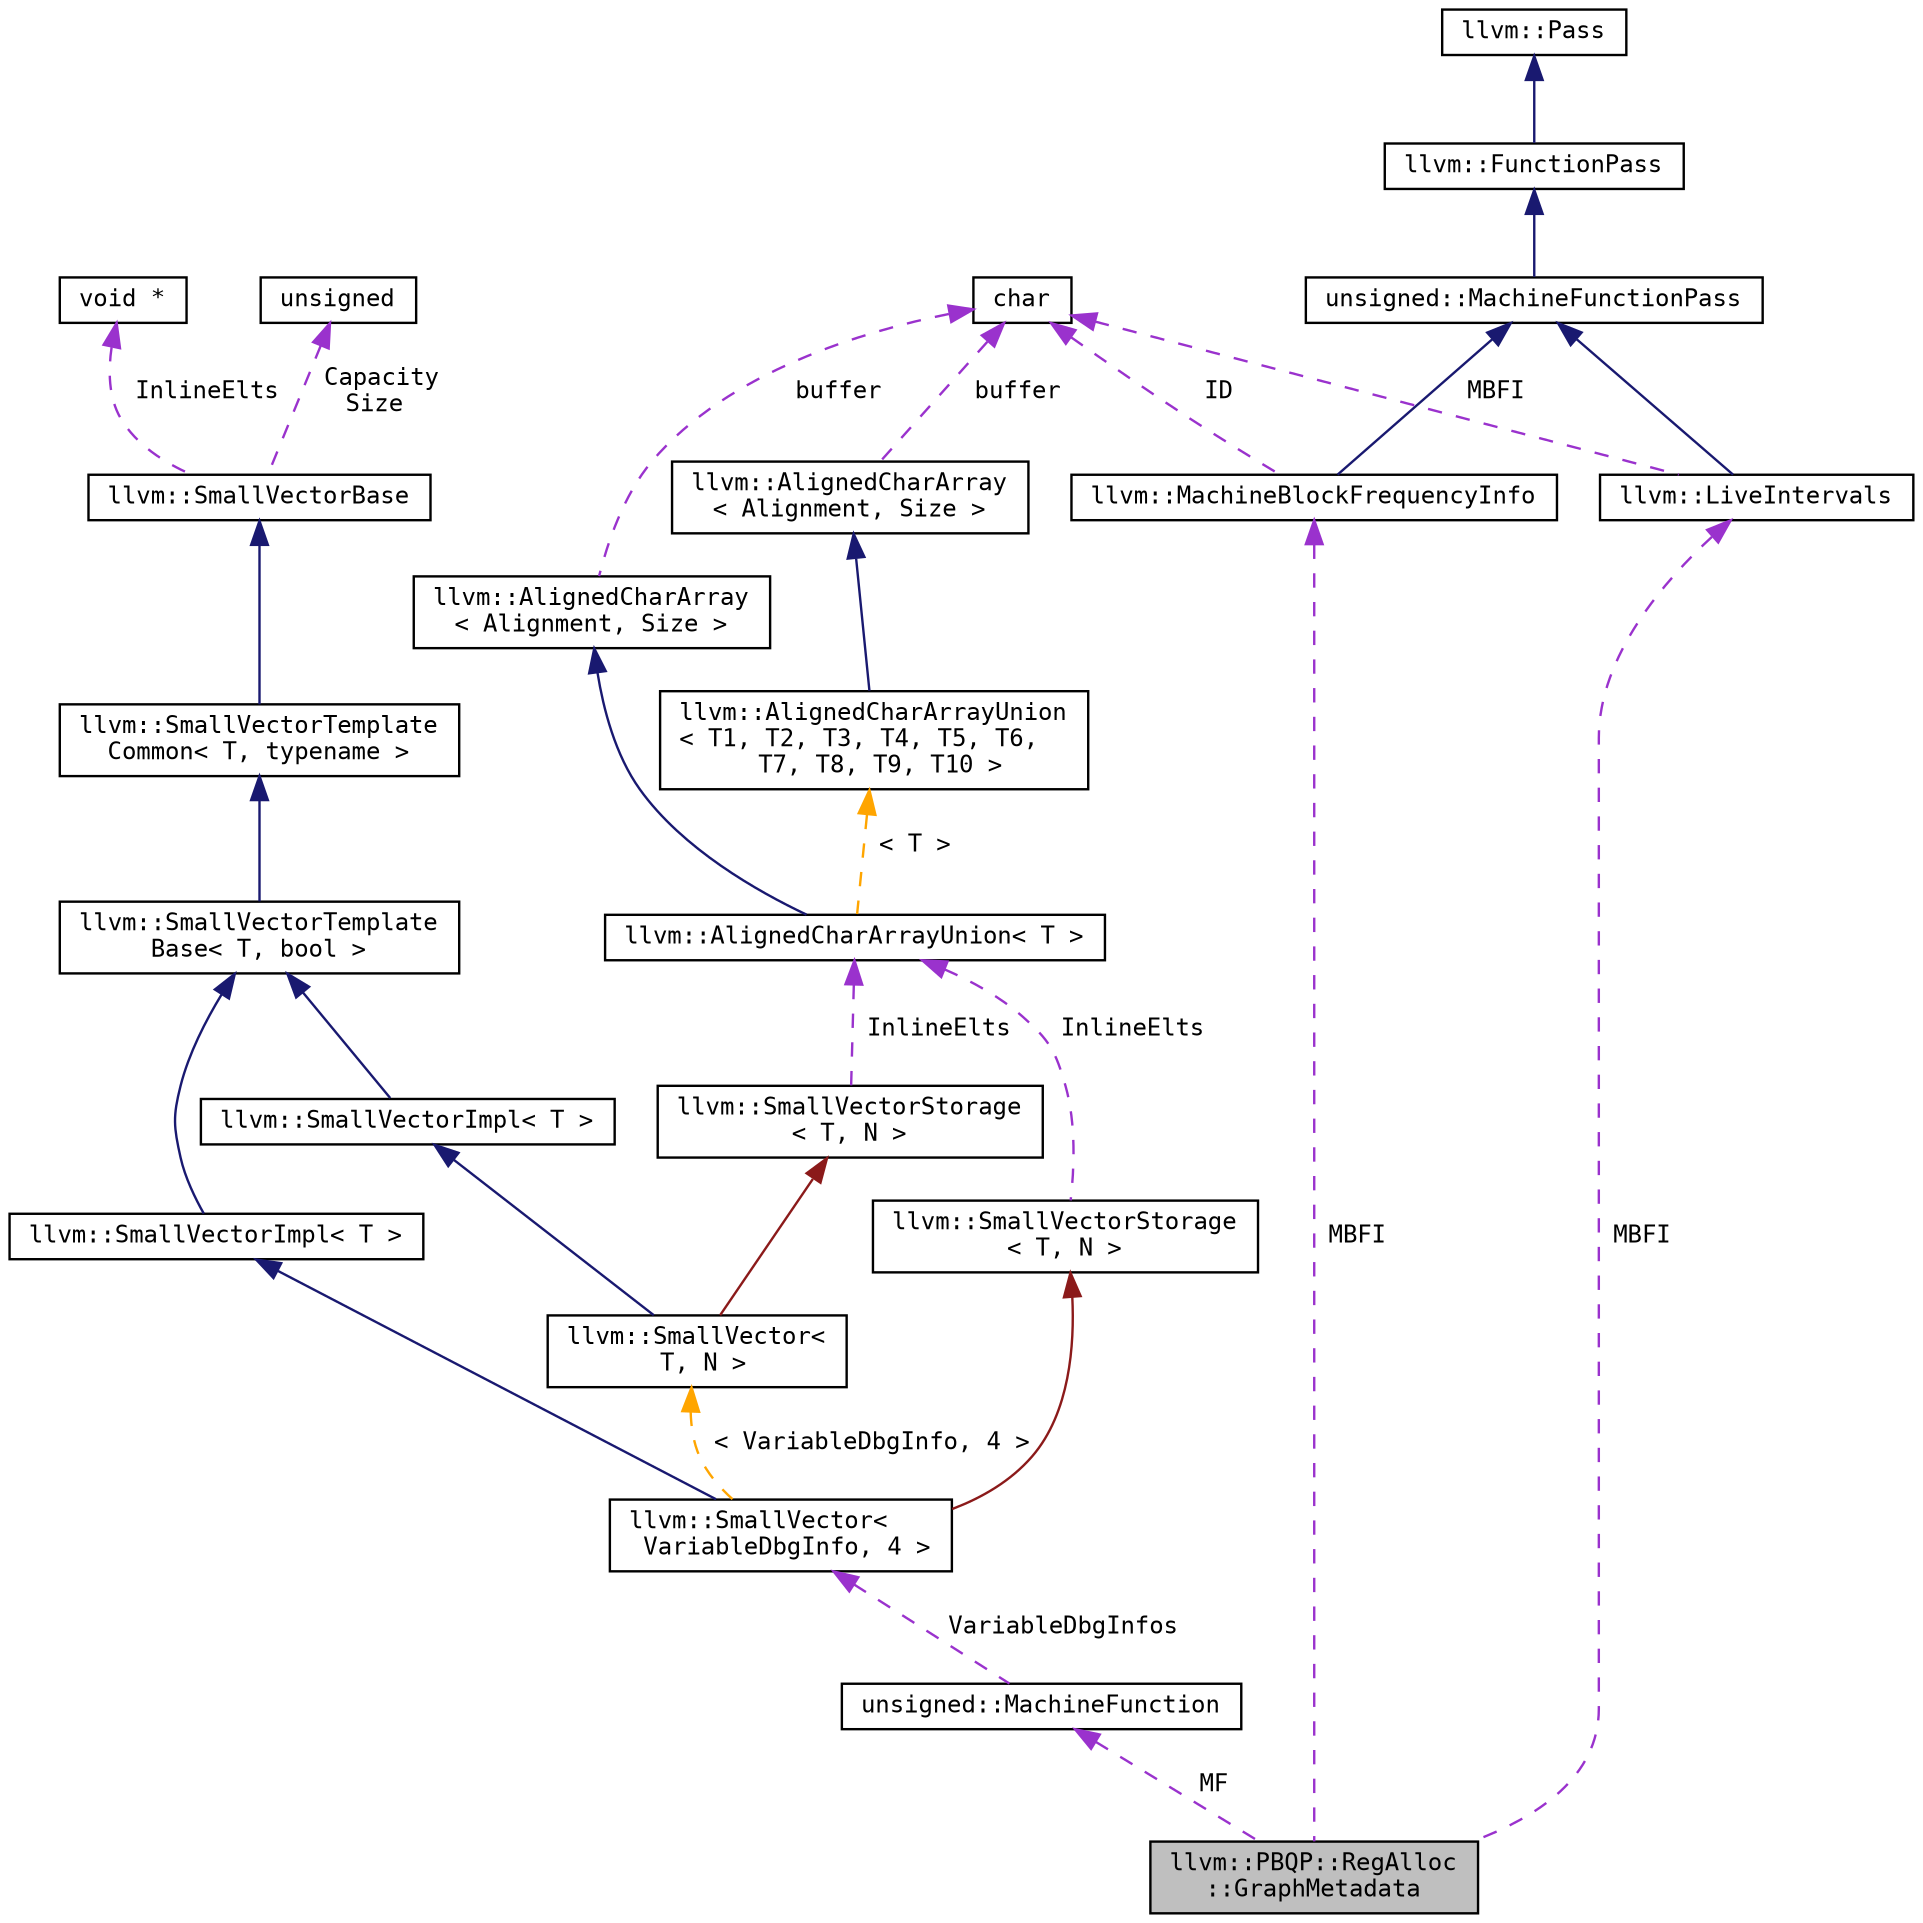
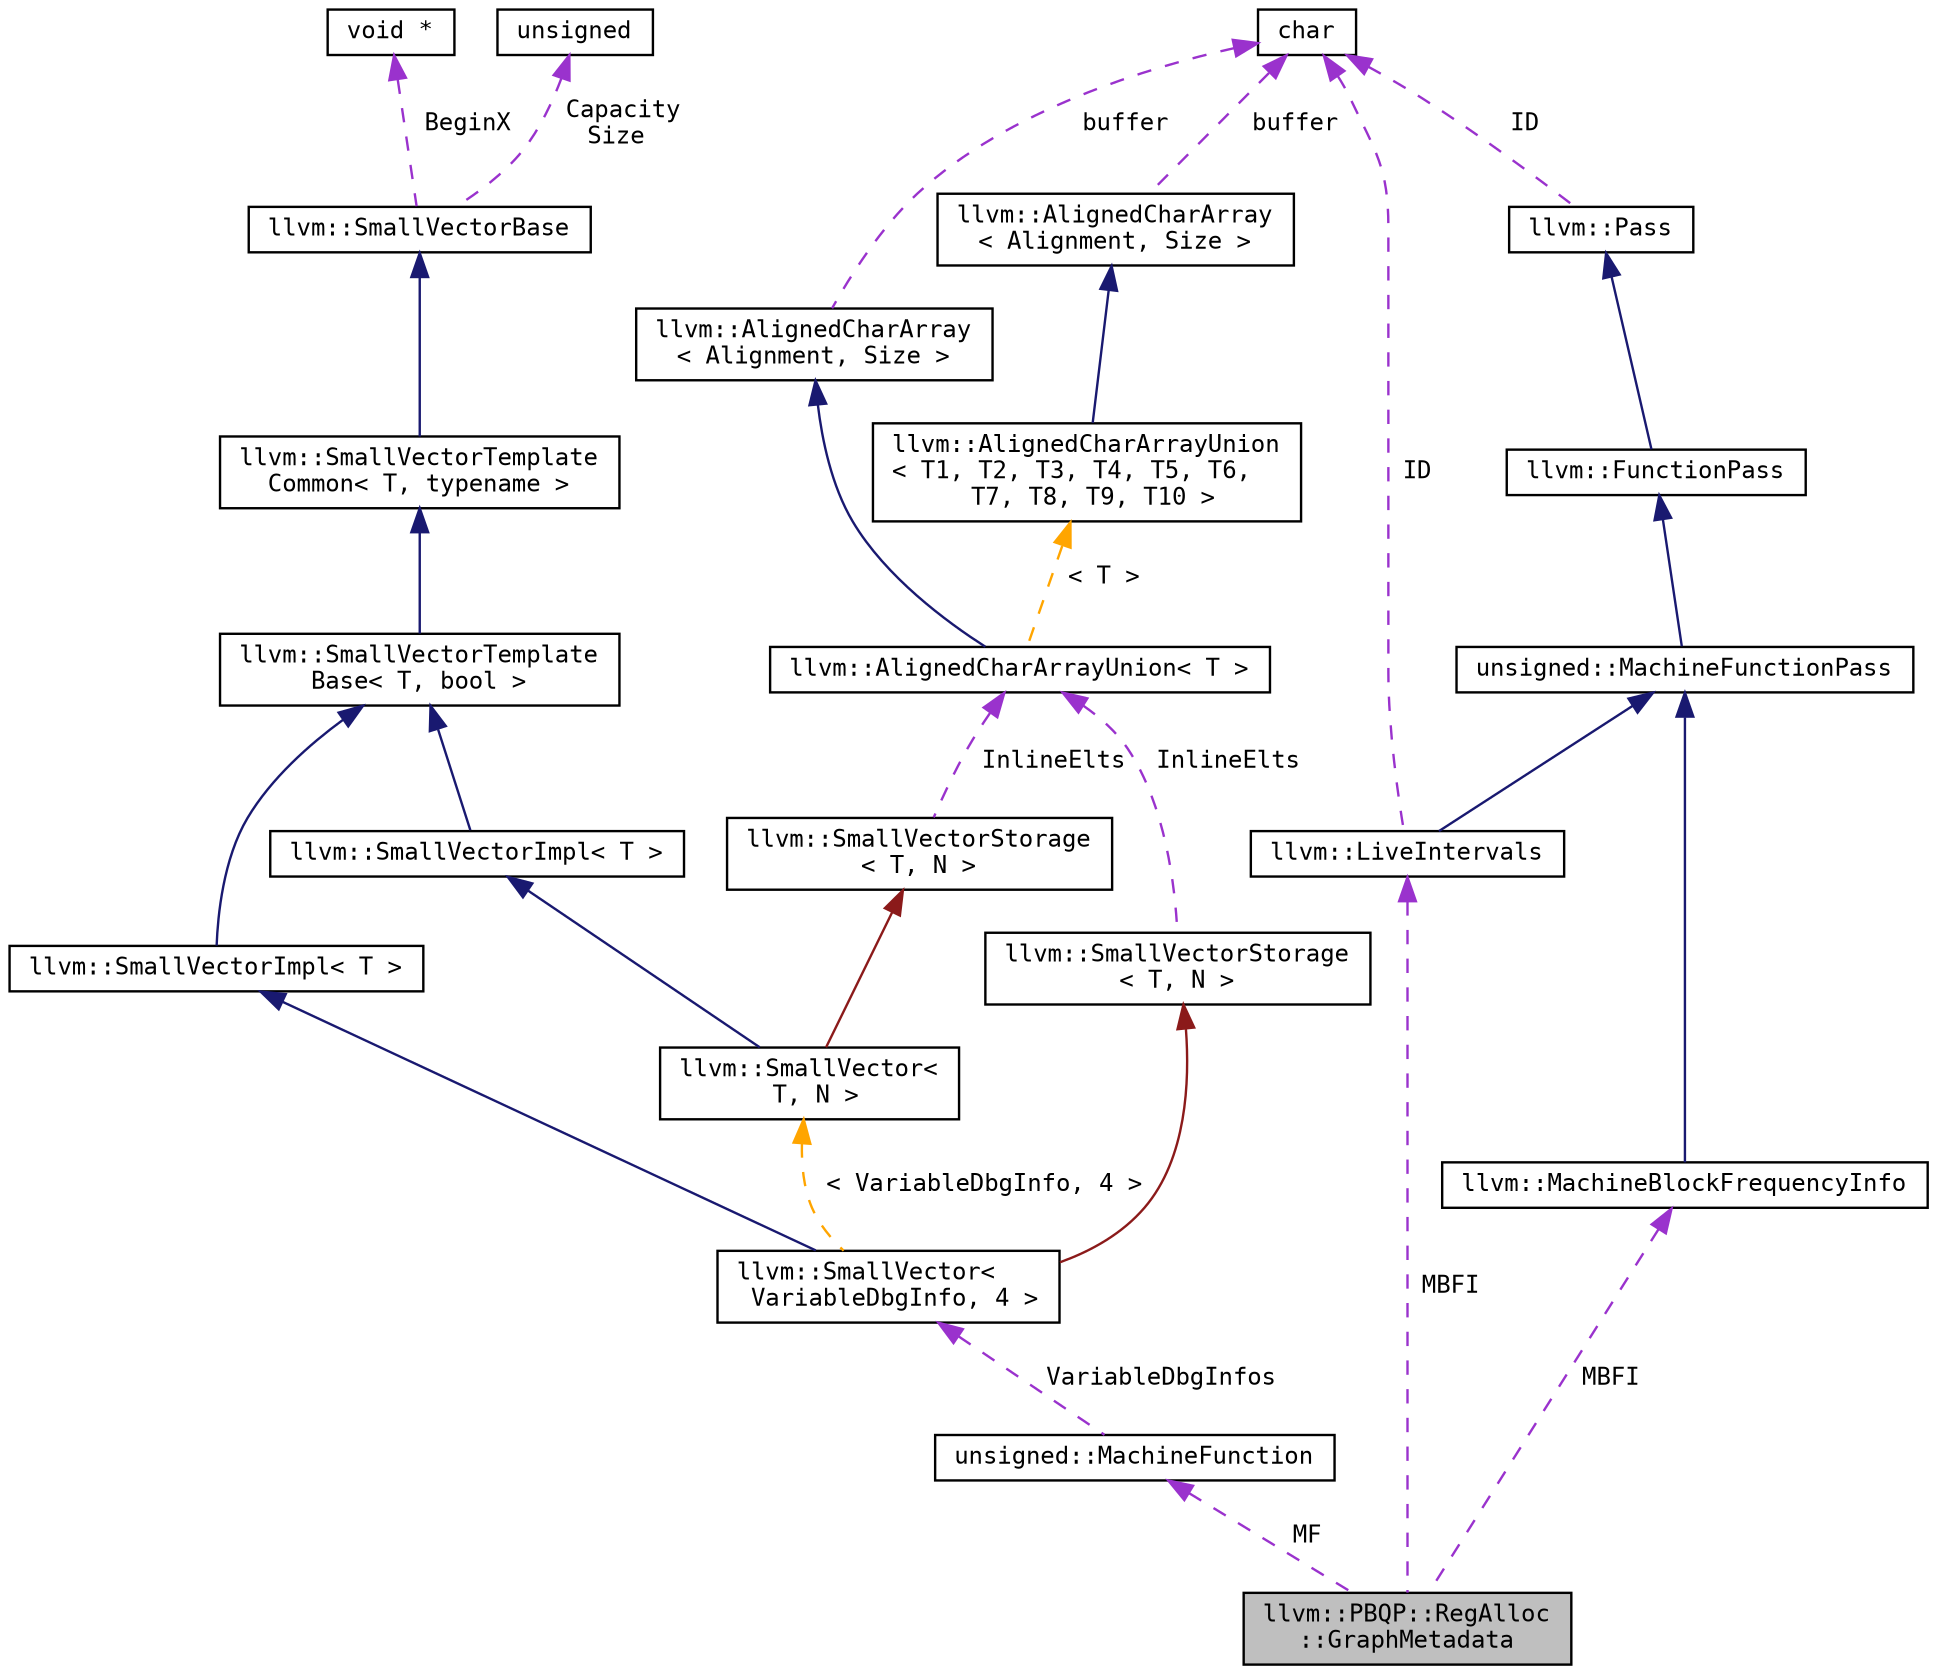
(201, 392) -> (462, 124)
(1490, 392) -> (1411, 472)
(1174, 408) -> (1474, 133)
